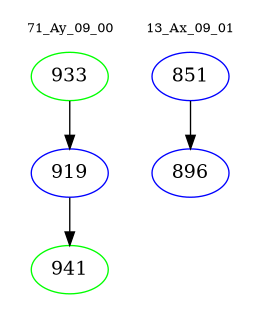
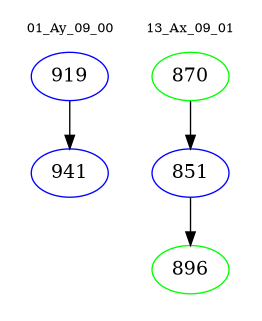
(70, 29) -> (70, 29)
(70, 76) -> none
none -> (191, 76)
(191, 173) -> (191, 270)
(70, 270) -> (70, 173)
